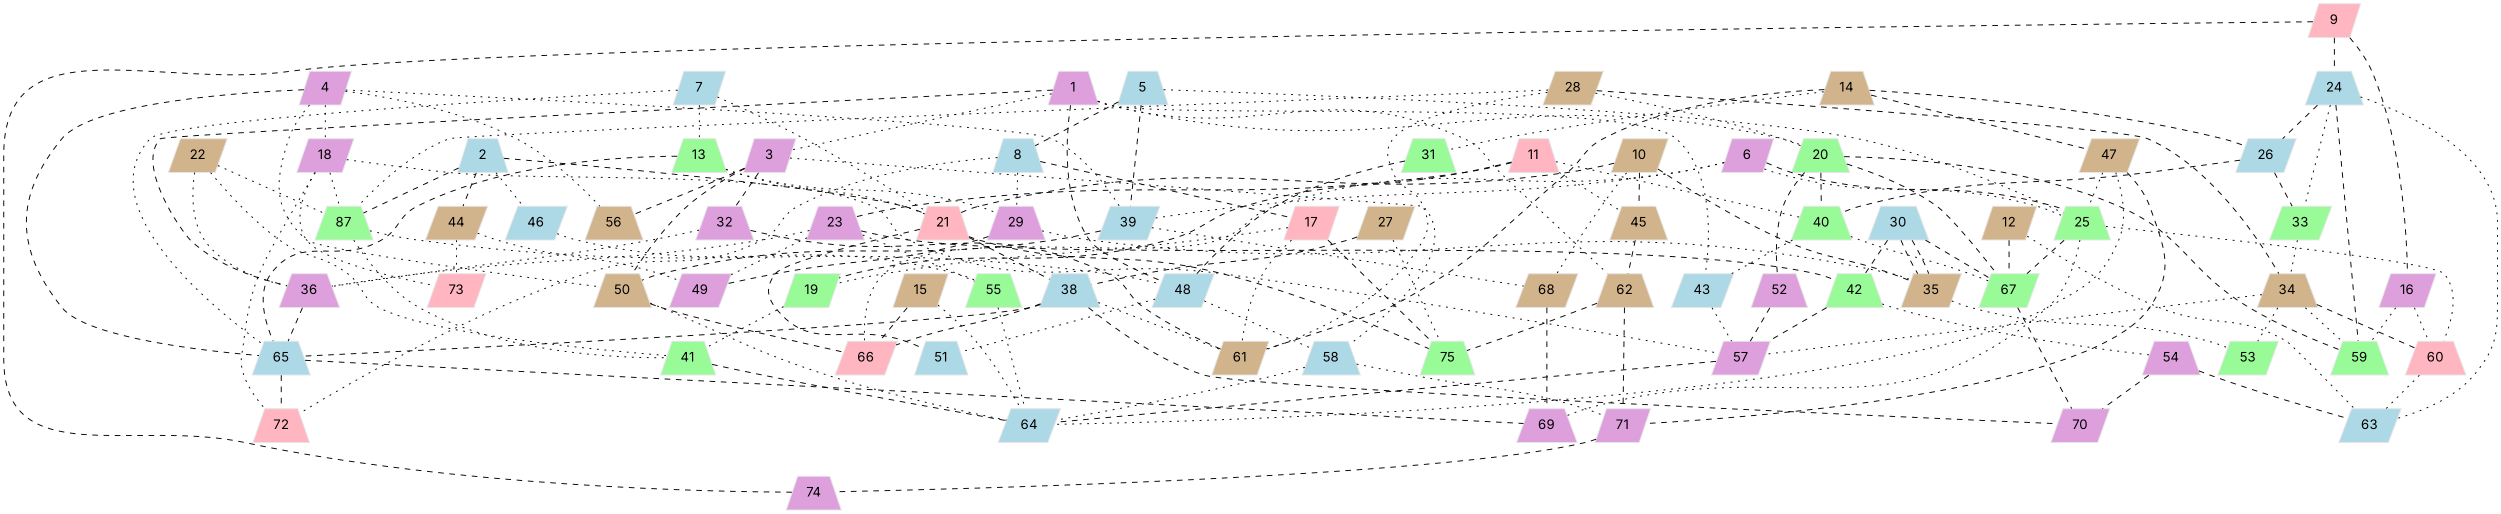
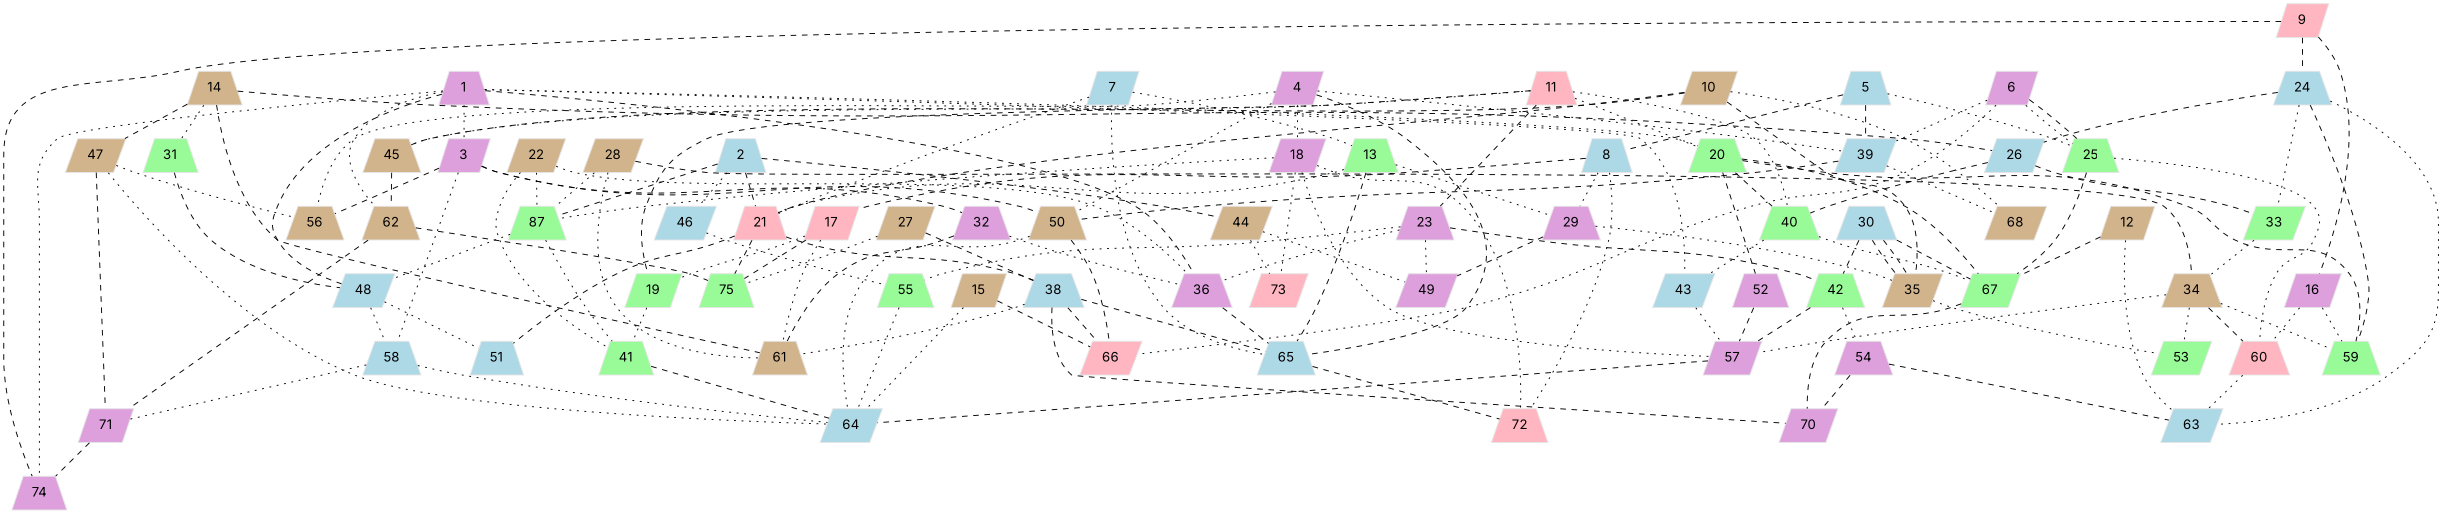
(1658, 106) -> (1615, 114)
none -> (79, 132)
(2096, 189) -> (204, 194)
(1240, 358) -> (780, 358)
(1547, 426) -> none
